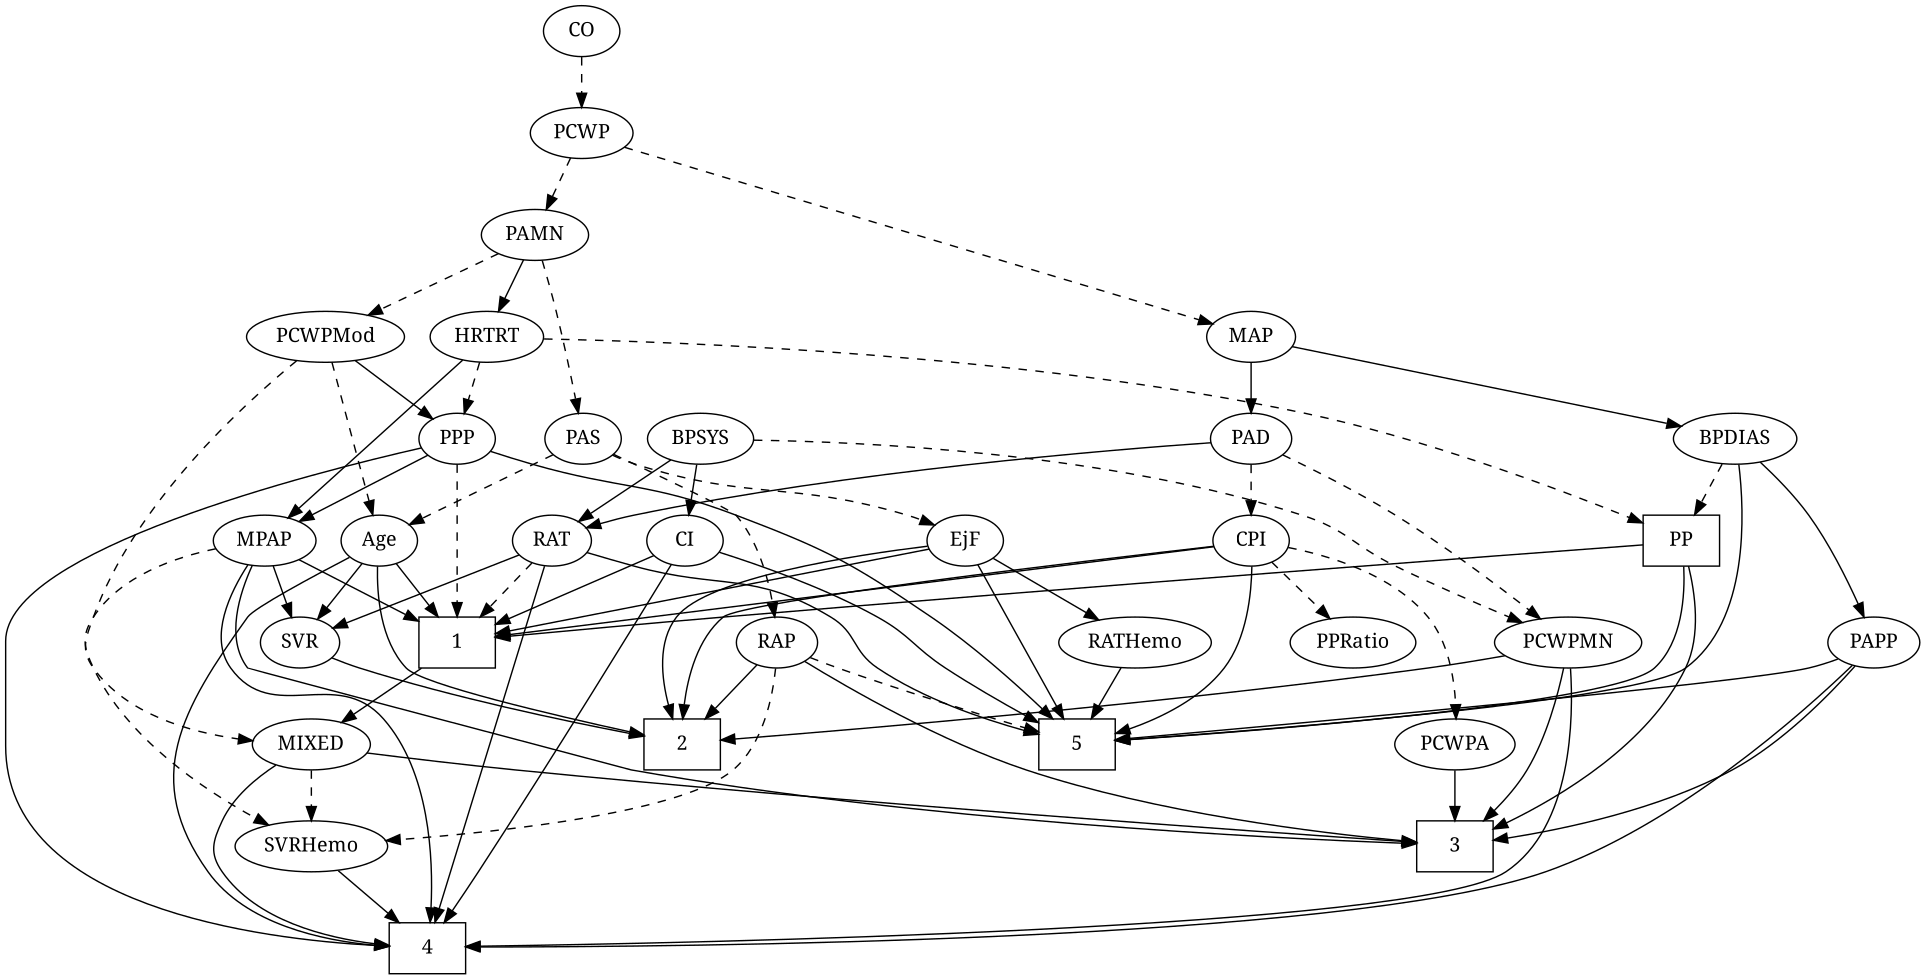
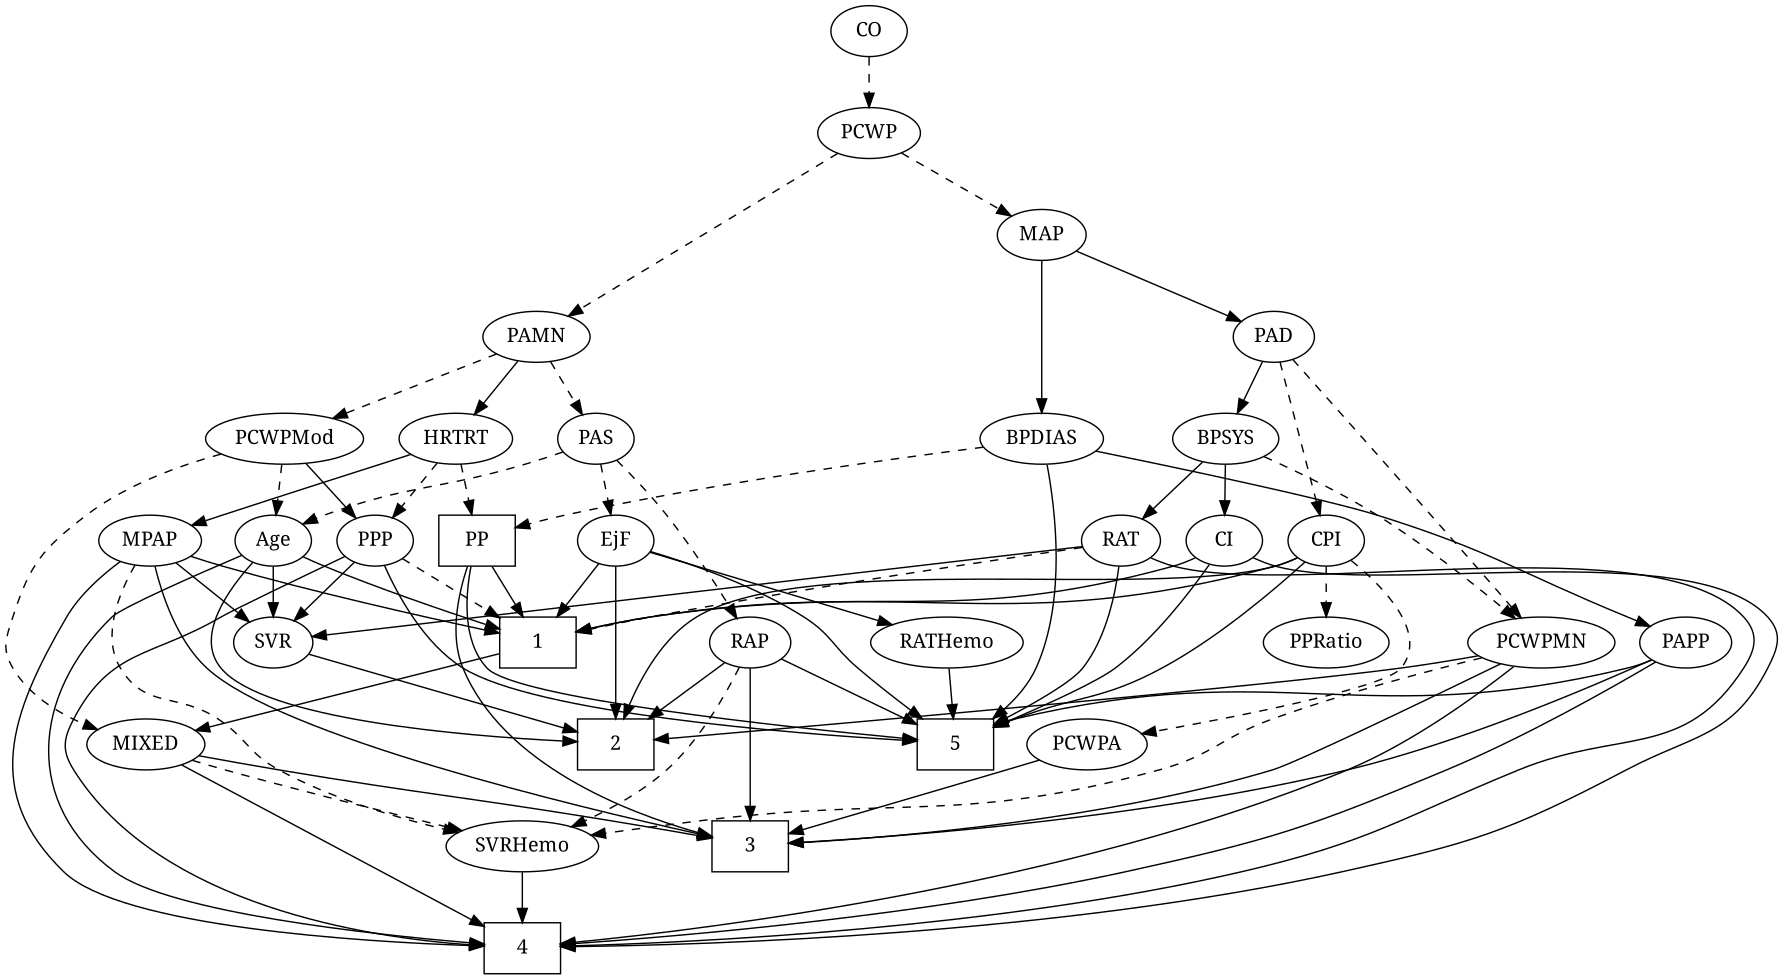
(904, 472) -> (1253, 381)
(376, 482) -> (331, 585)
(885, 684) -> (843, 689)
none -> (1054, 793)
